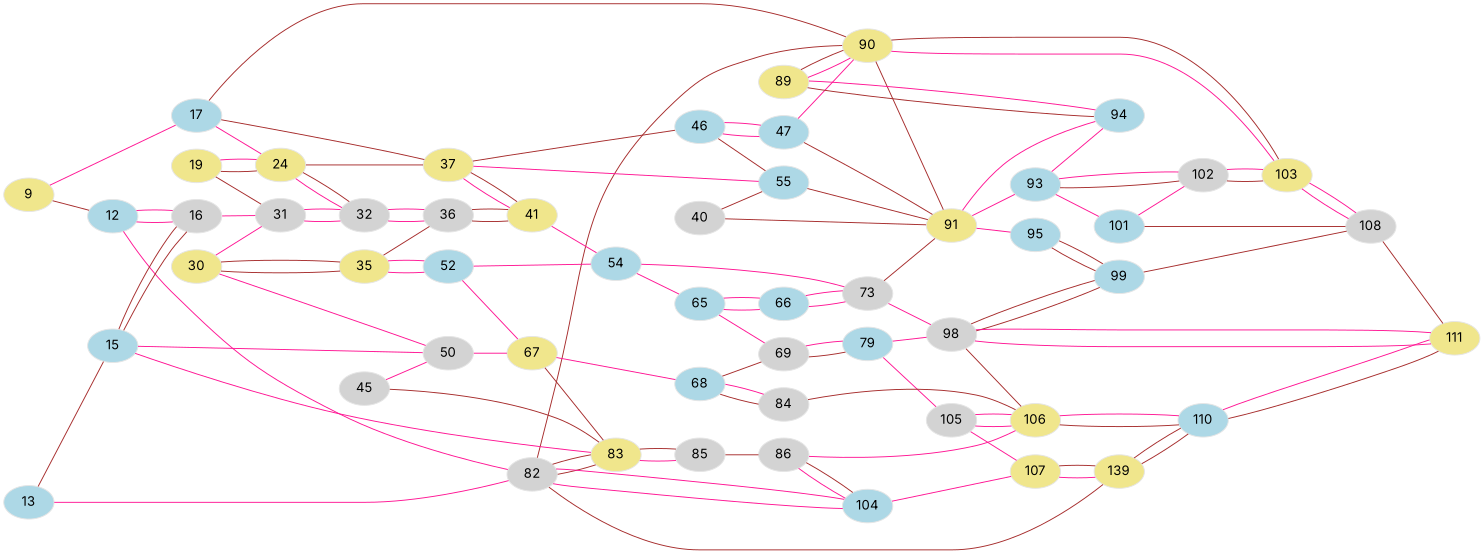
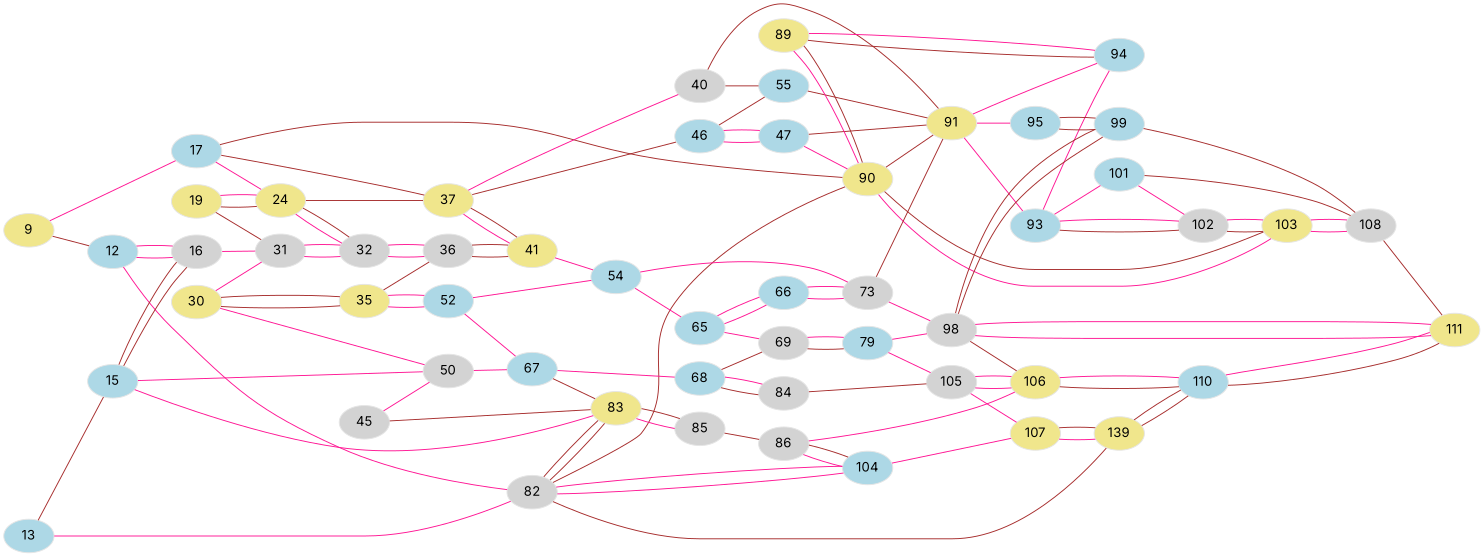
(623, 174) -> (562, 145)
(532, 353) -> (532, 369)
(908, 389) -> (868, 388)
